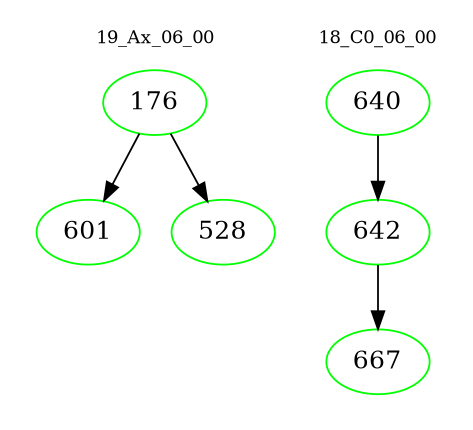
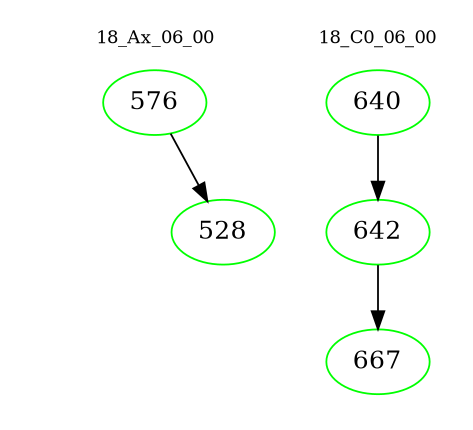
(156, 39) -> (156, 39)
(155, 103) -> (155, 103)
(88, 232) -> none
